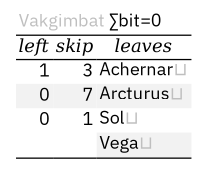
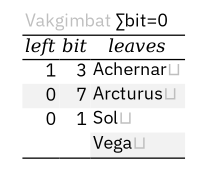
(75, 47) -> (75, 47)
